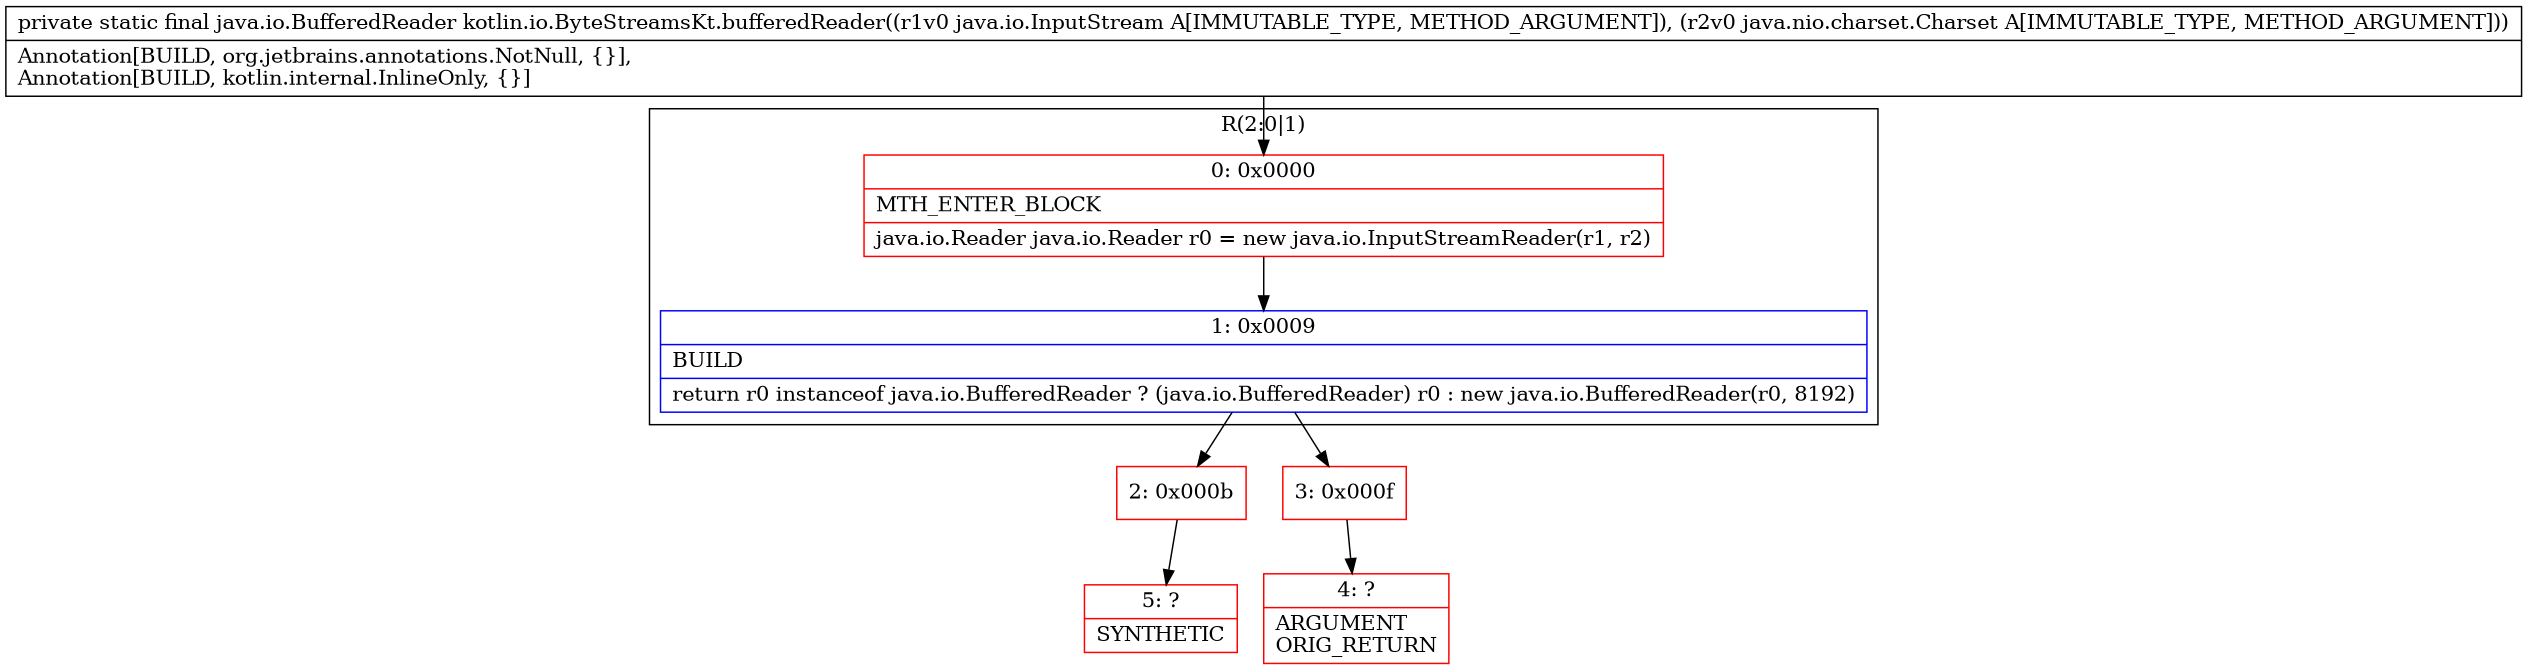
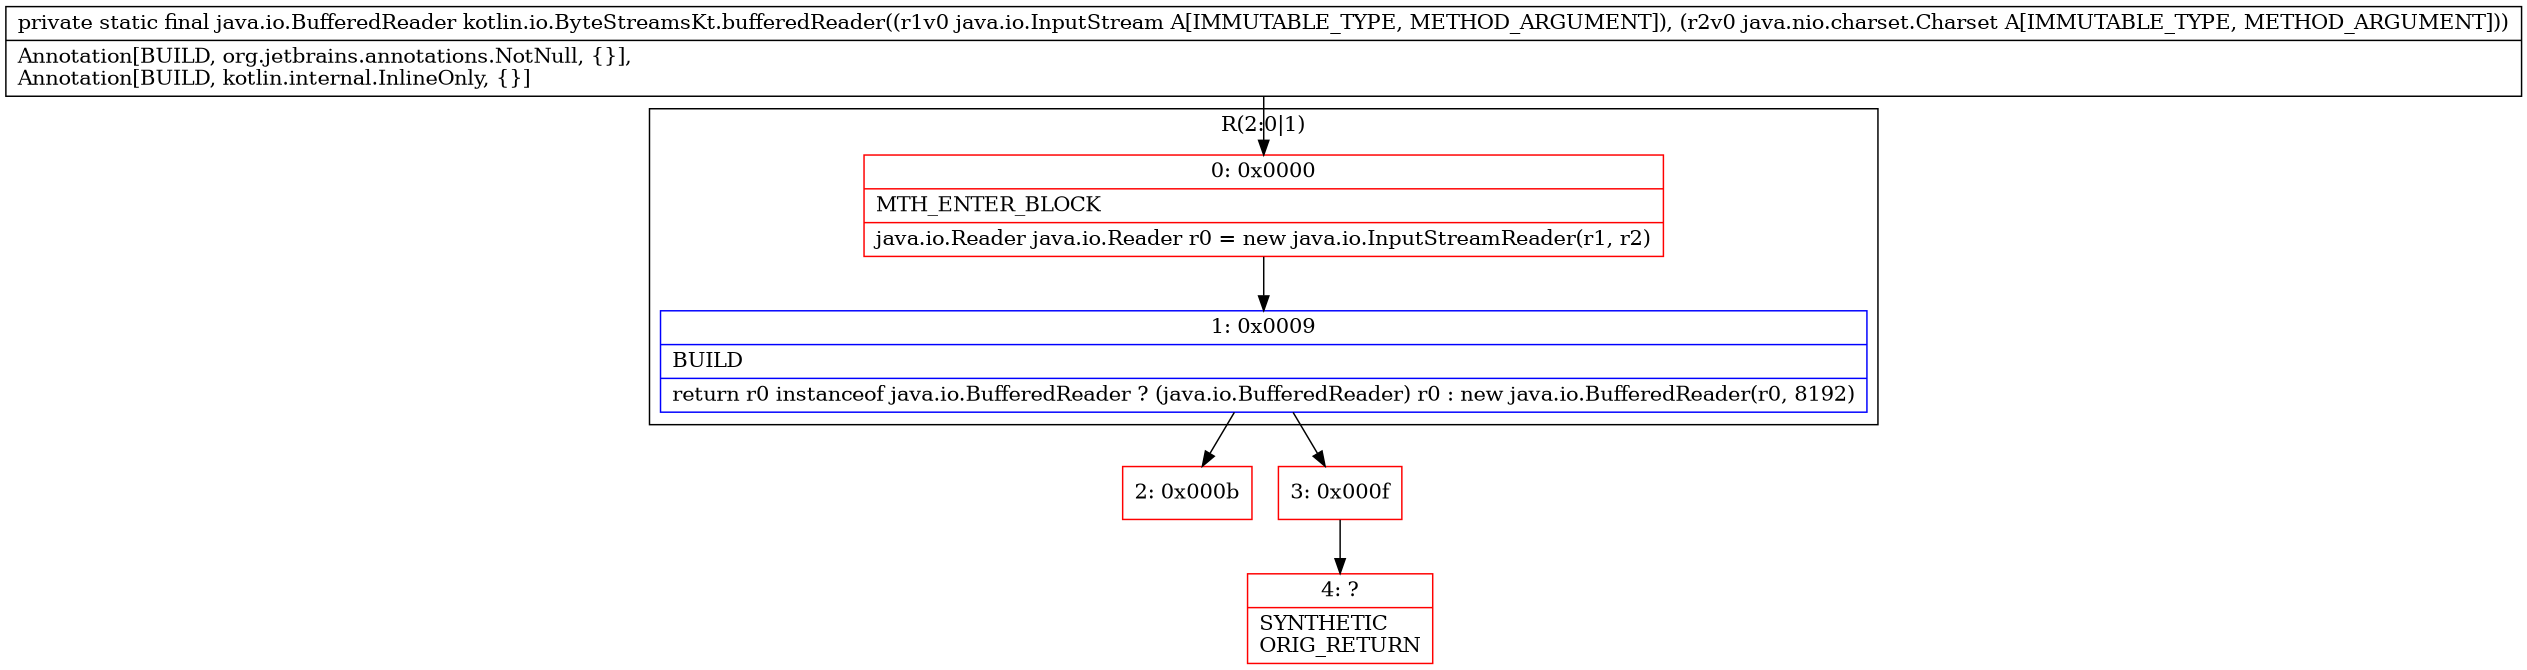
(1161, 619) -> none
(1342, 624) -> (1324, 624)
